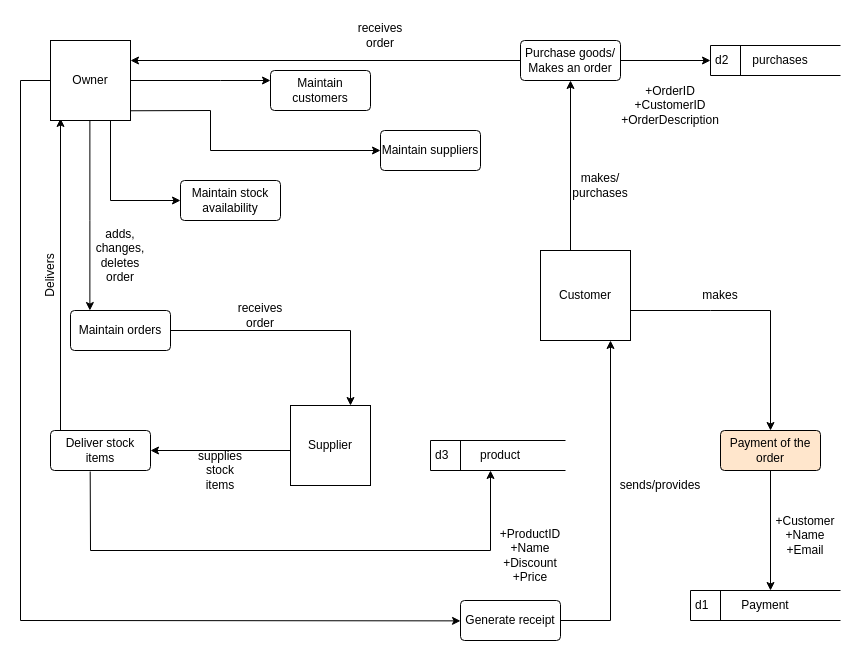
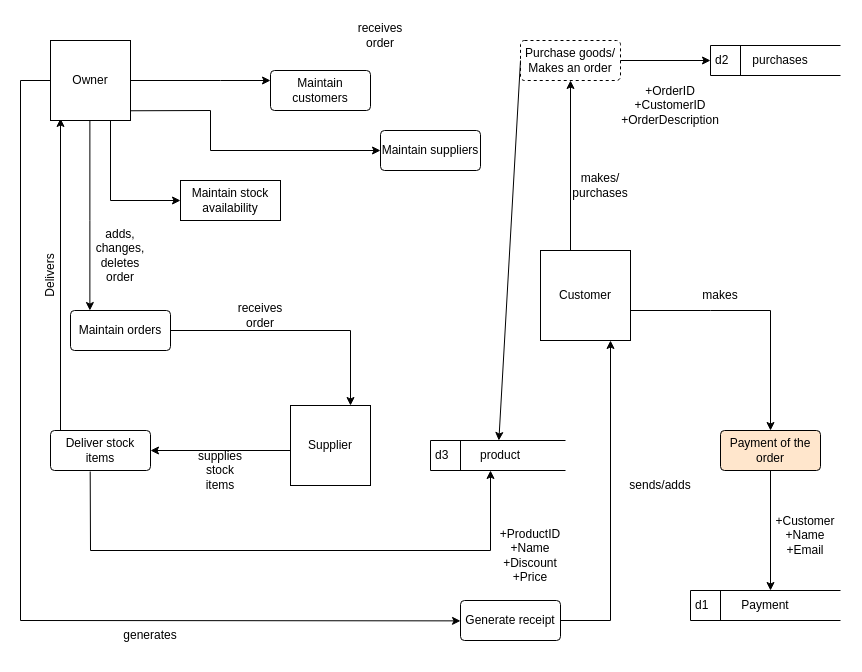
(329, 61) -> (510, 247)
(571, 61) -> (571, 61)
(231, 201) -> (231, 201)
(661, 486) -> (661, 486)
none -> (151, 636)
